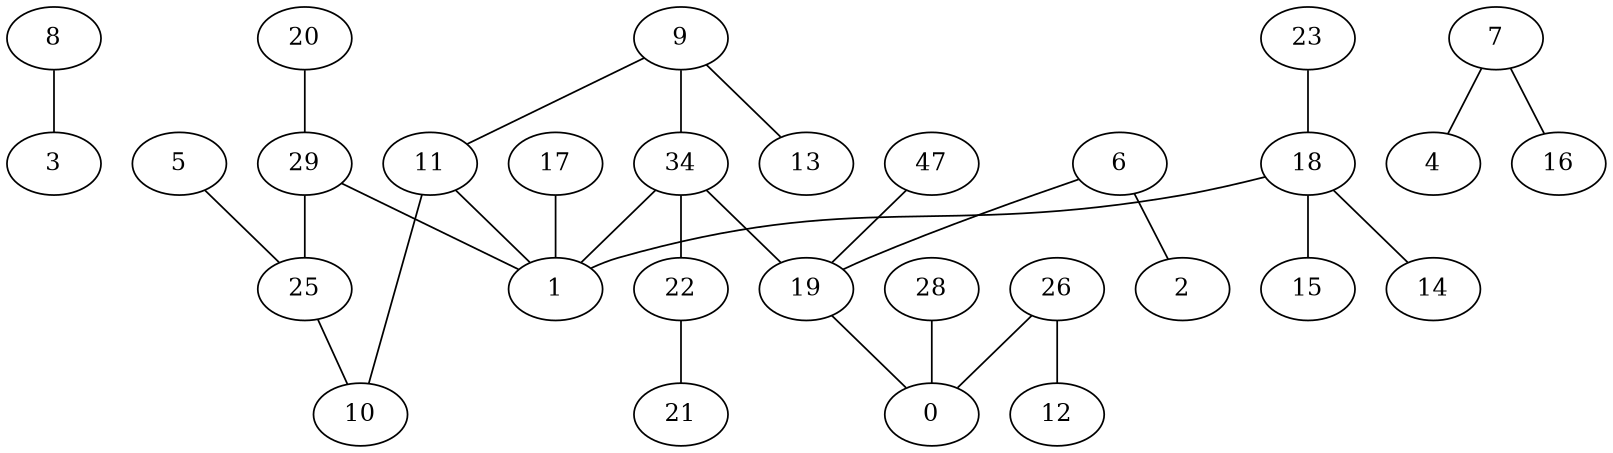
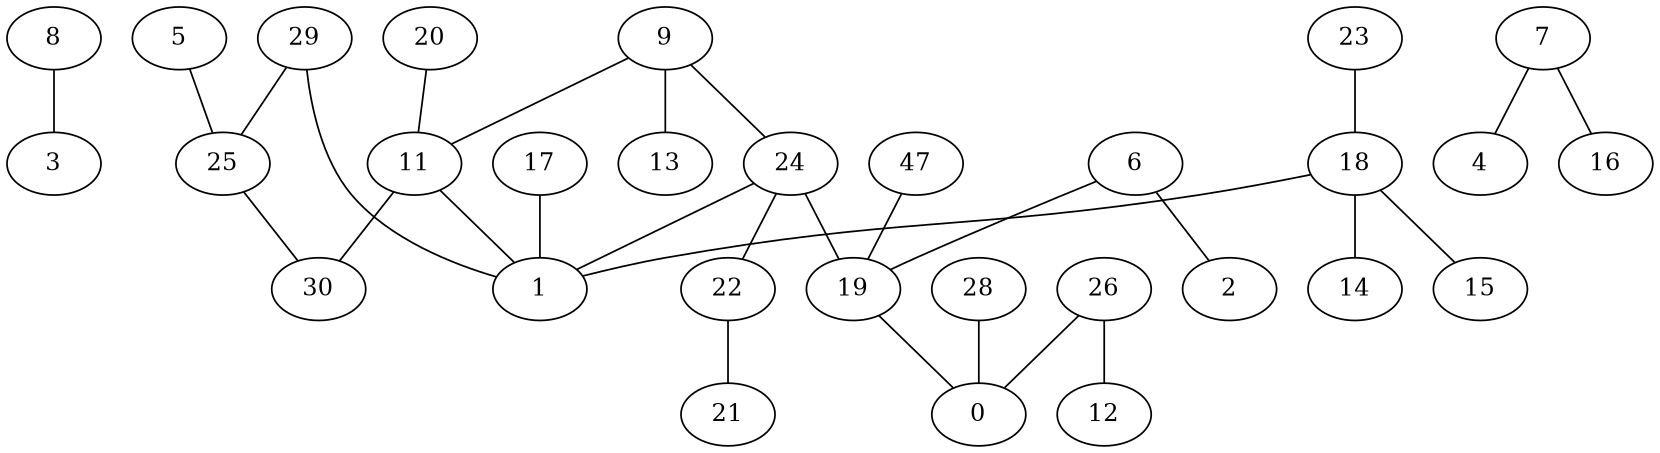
(305, 101) -> (422, 101)
(681, 164) -> (791, 164)
(361, 415) -> (319, 289)
